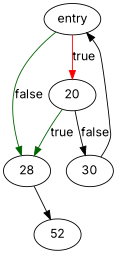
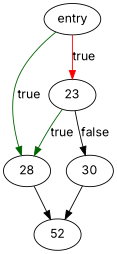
(29, 95) -> (29, 95)
(72, 95) -> (72, 95)
(107, 98) -> (76, 199)
